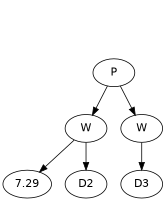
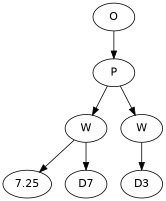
none -> (114, 17)
(27, 184) -> (27, 184)
(86, 184) -> (86, 184)
